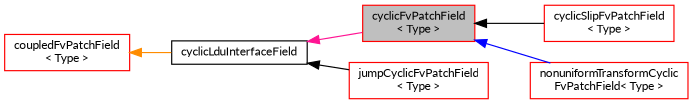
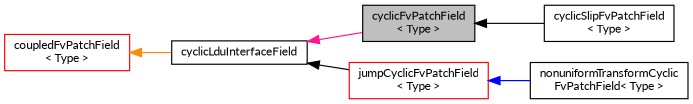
(419, 23) -> (419, 23)
(609, 23) -> (609, 23)
(518, 53) -> (515, 81)
(609, 81) -> (609, 81)
